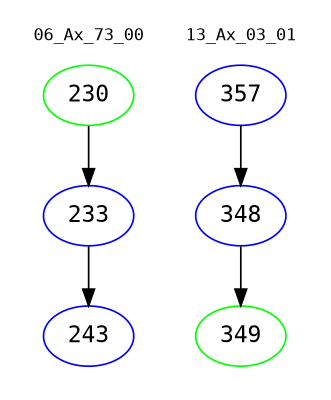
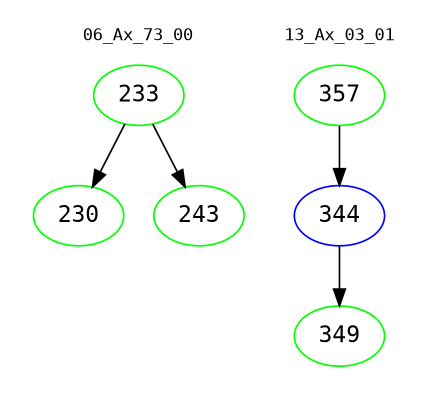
(241, 95) -> (339, 95)
(89, 147) -> (113, 148)
(89, 216) -> (139, 95)
(241, 216) -> (339, 216)
(89, 336) -> (199, 216)
